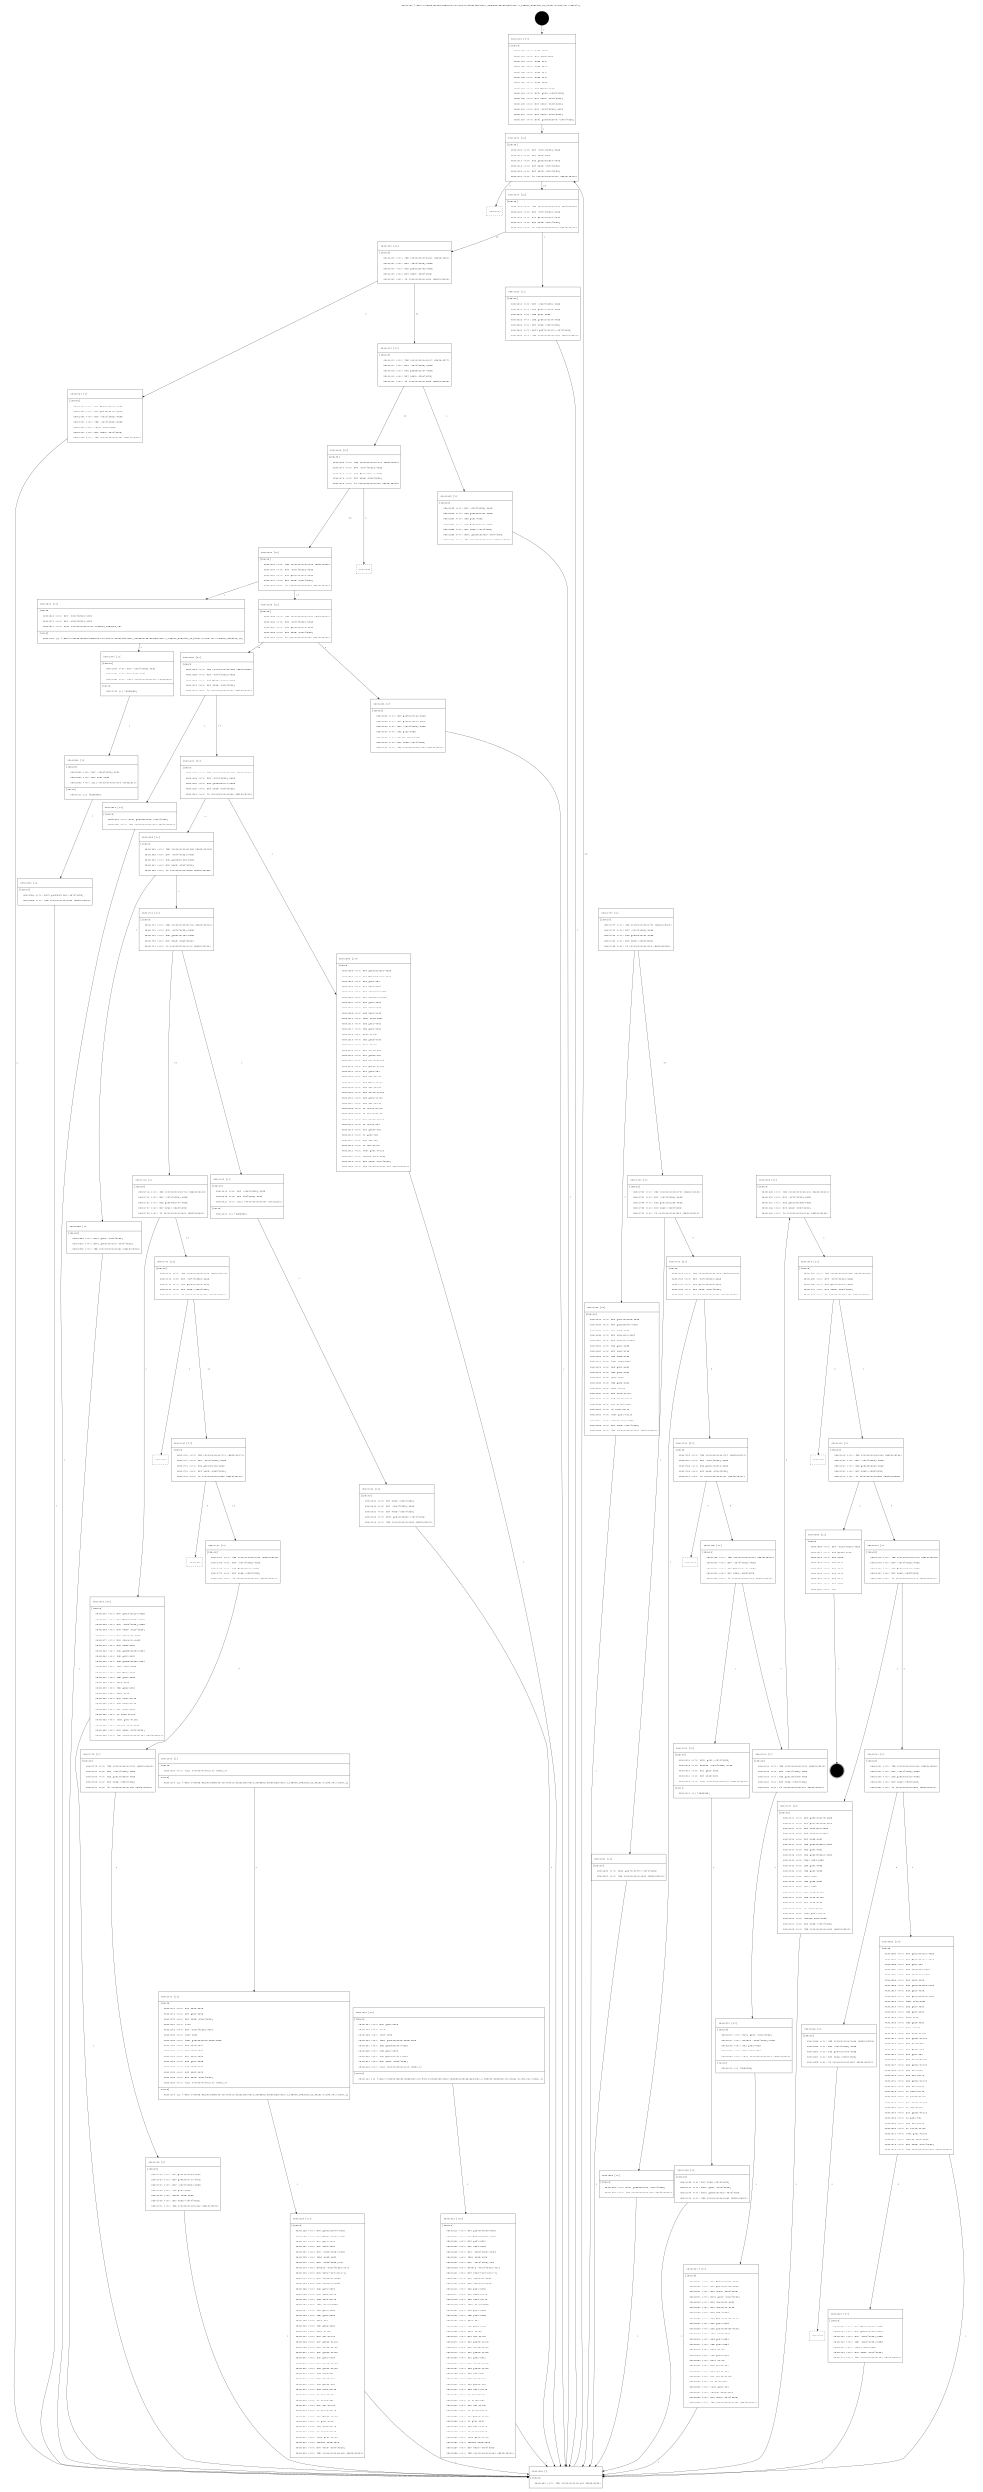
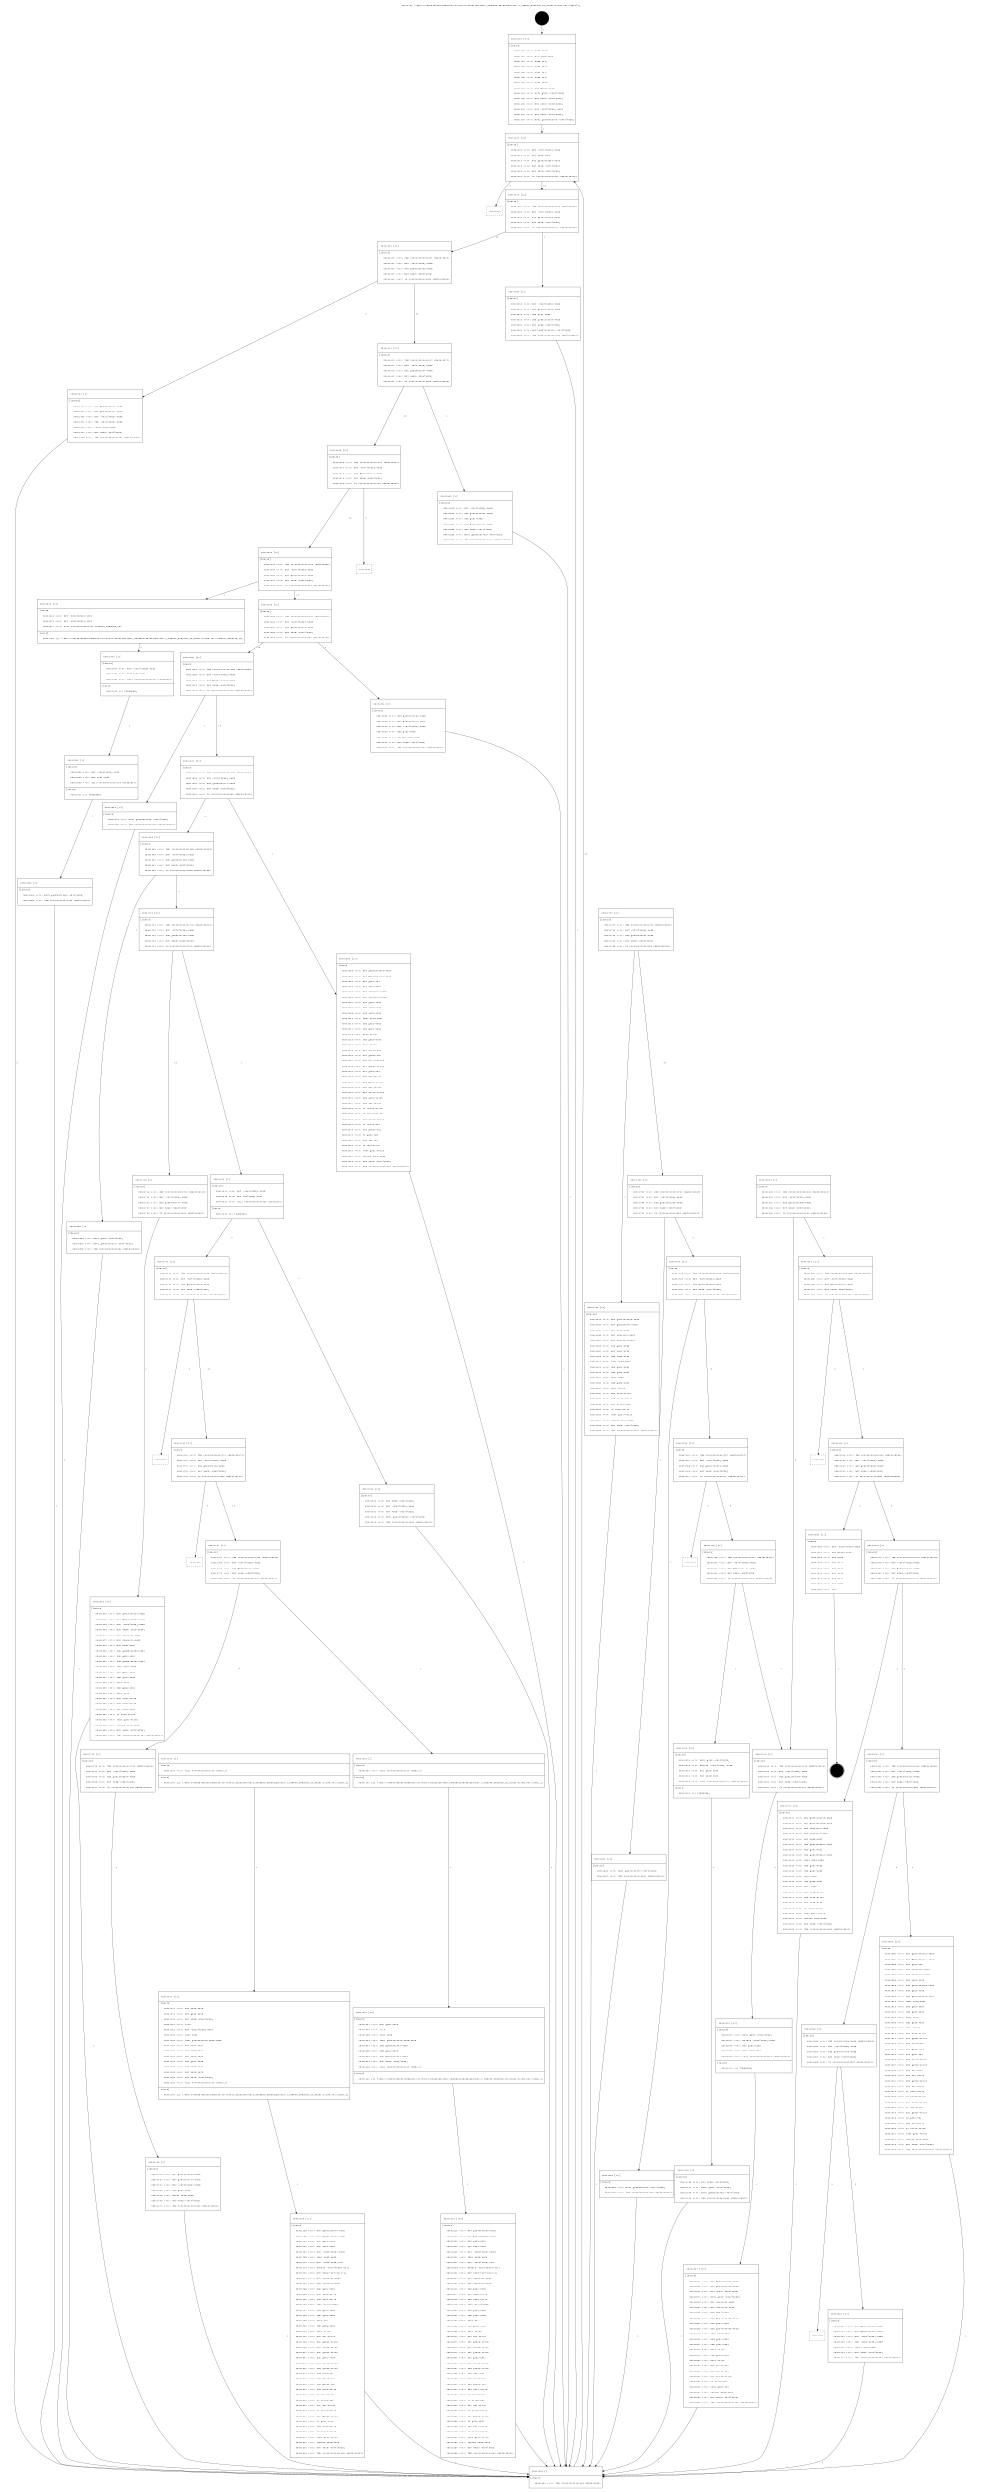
(181, 1236) -> (220, 1237)
(784, 1484) -> (793, 1483)
none -> (449, 1771)
(884, 2231) -> (852, 2187)
